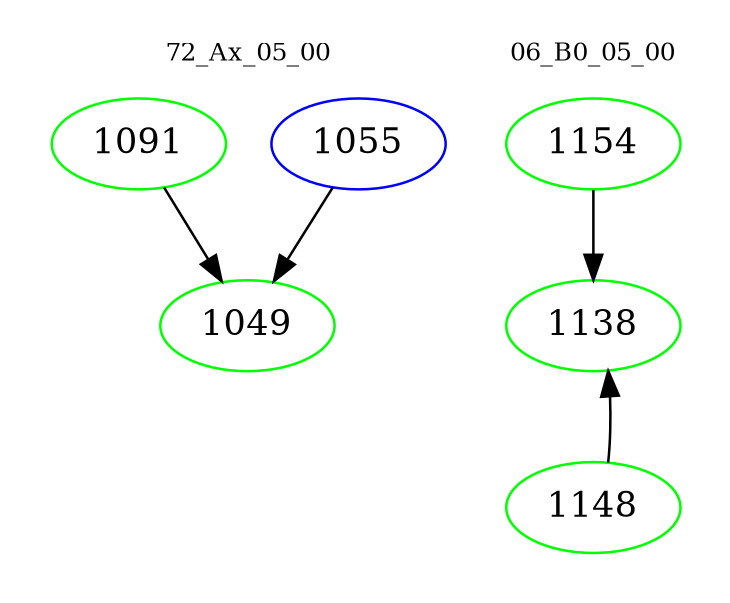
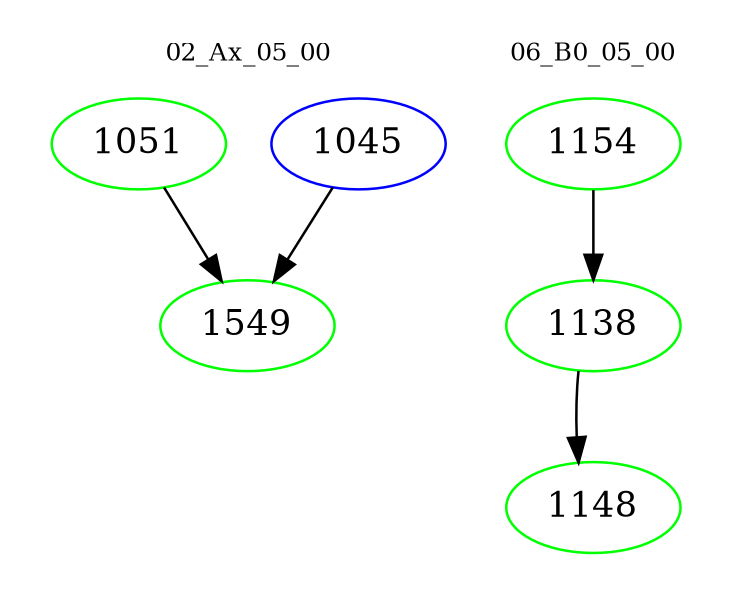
(249, 54) -> (249, 54)
(139, 144) -> (139, 144)
(359, 144) -> (359, 144)
(247, 326) -> (247, 326)
(610, 430) -> (576, 404)
